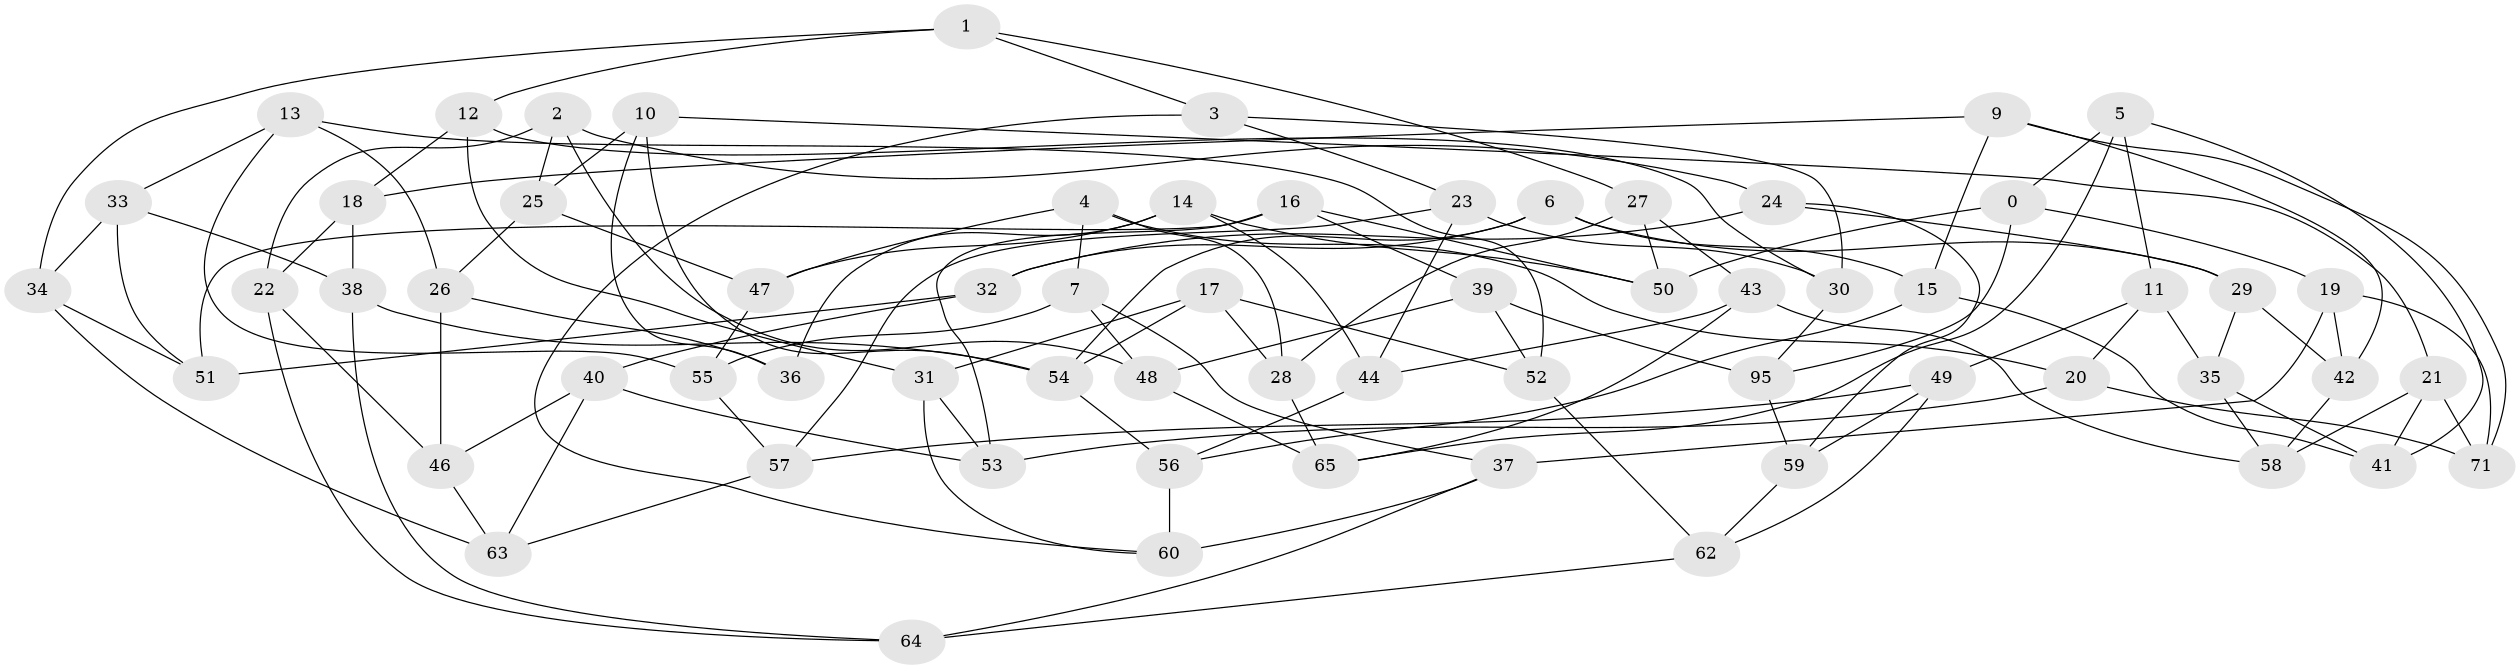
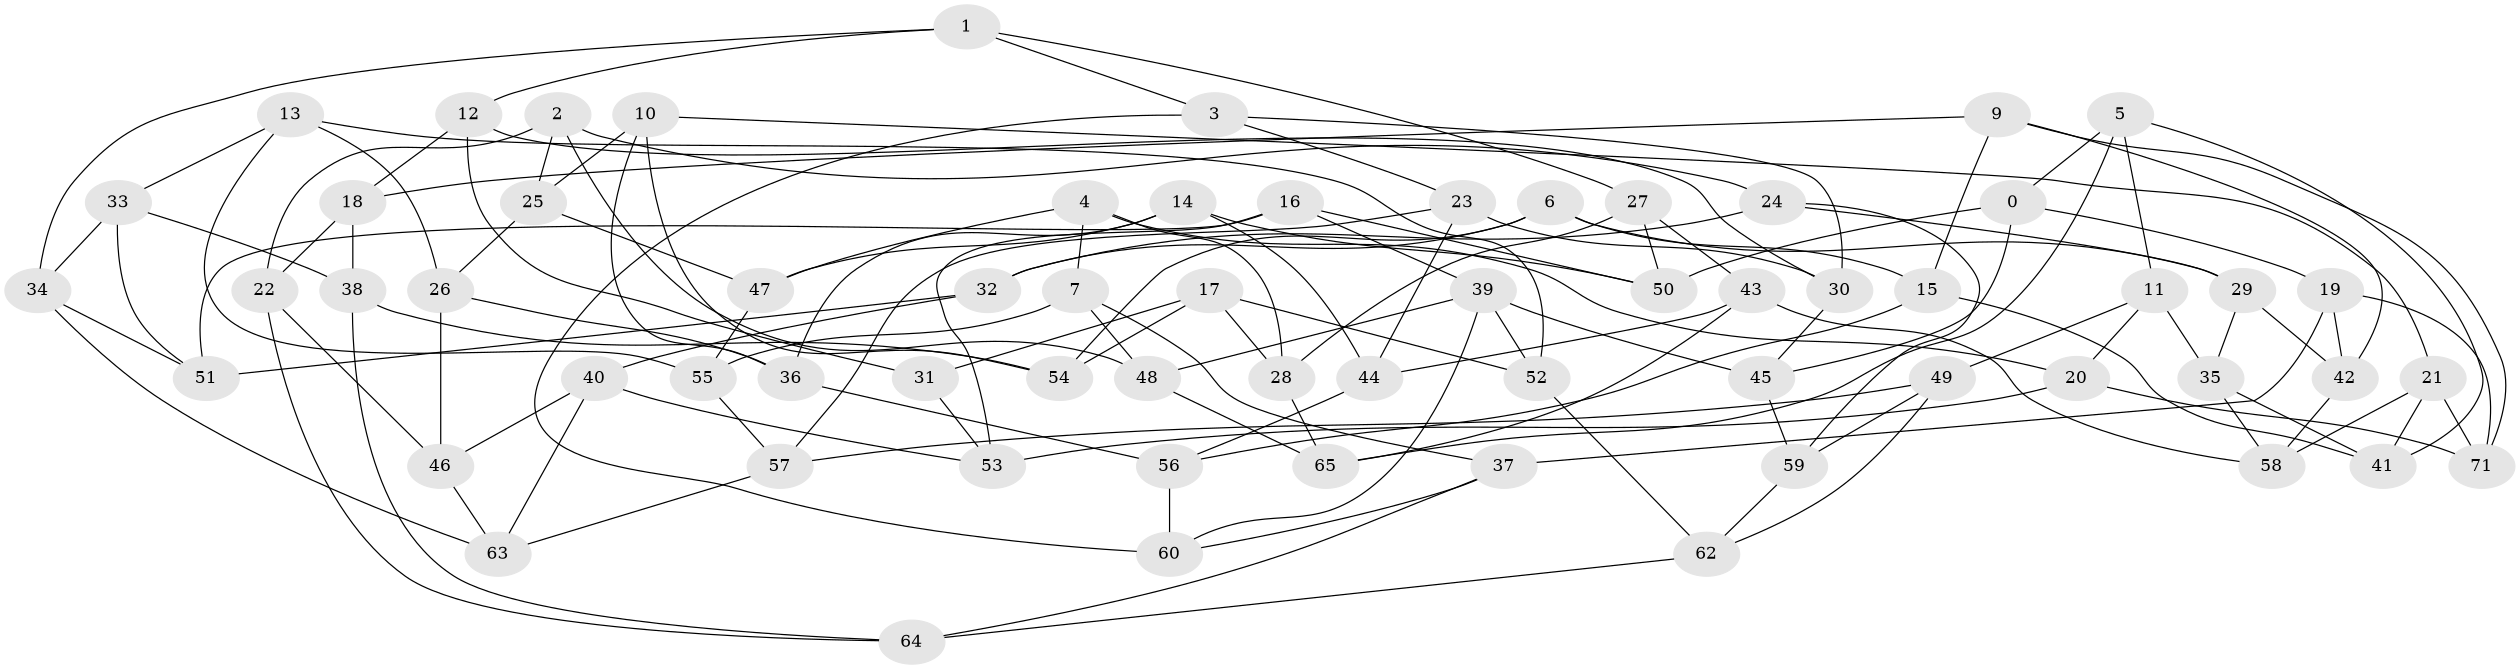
(1762, 378) -> (1762, 378)
(1115, 422) -> (972, 421)
(993, 521) -> (1379, 480)
